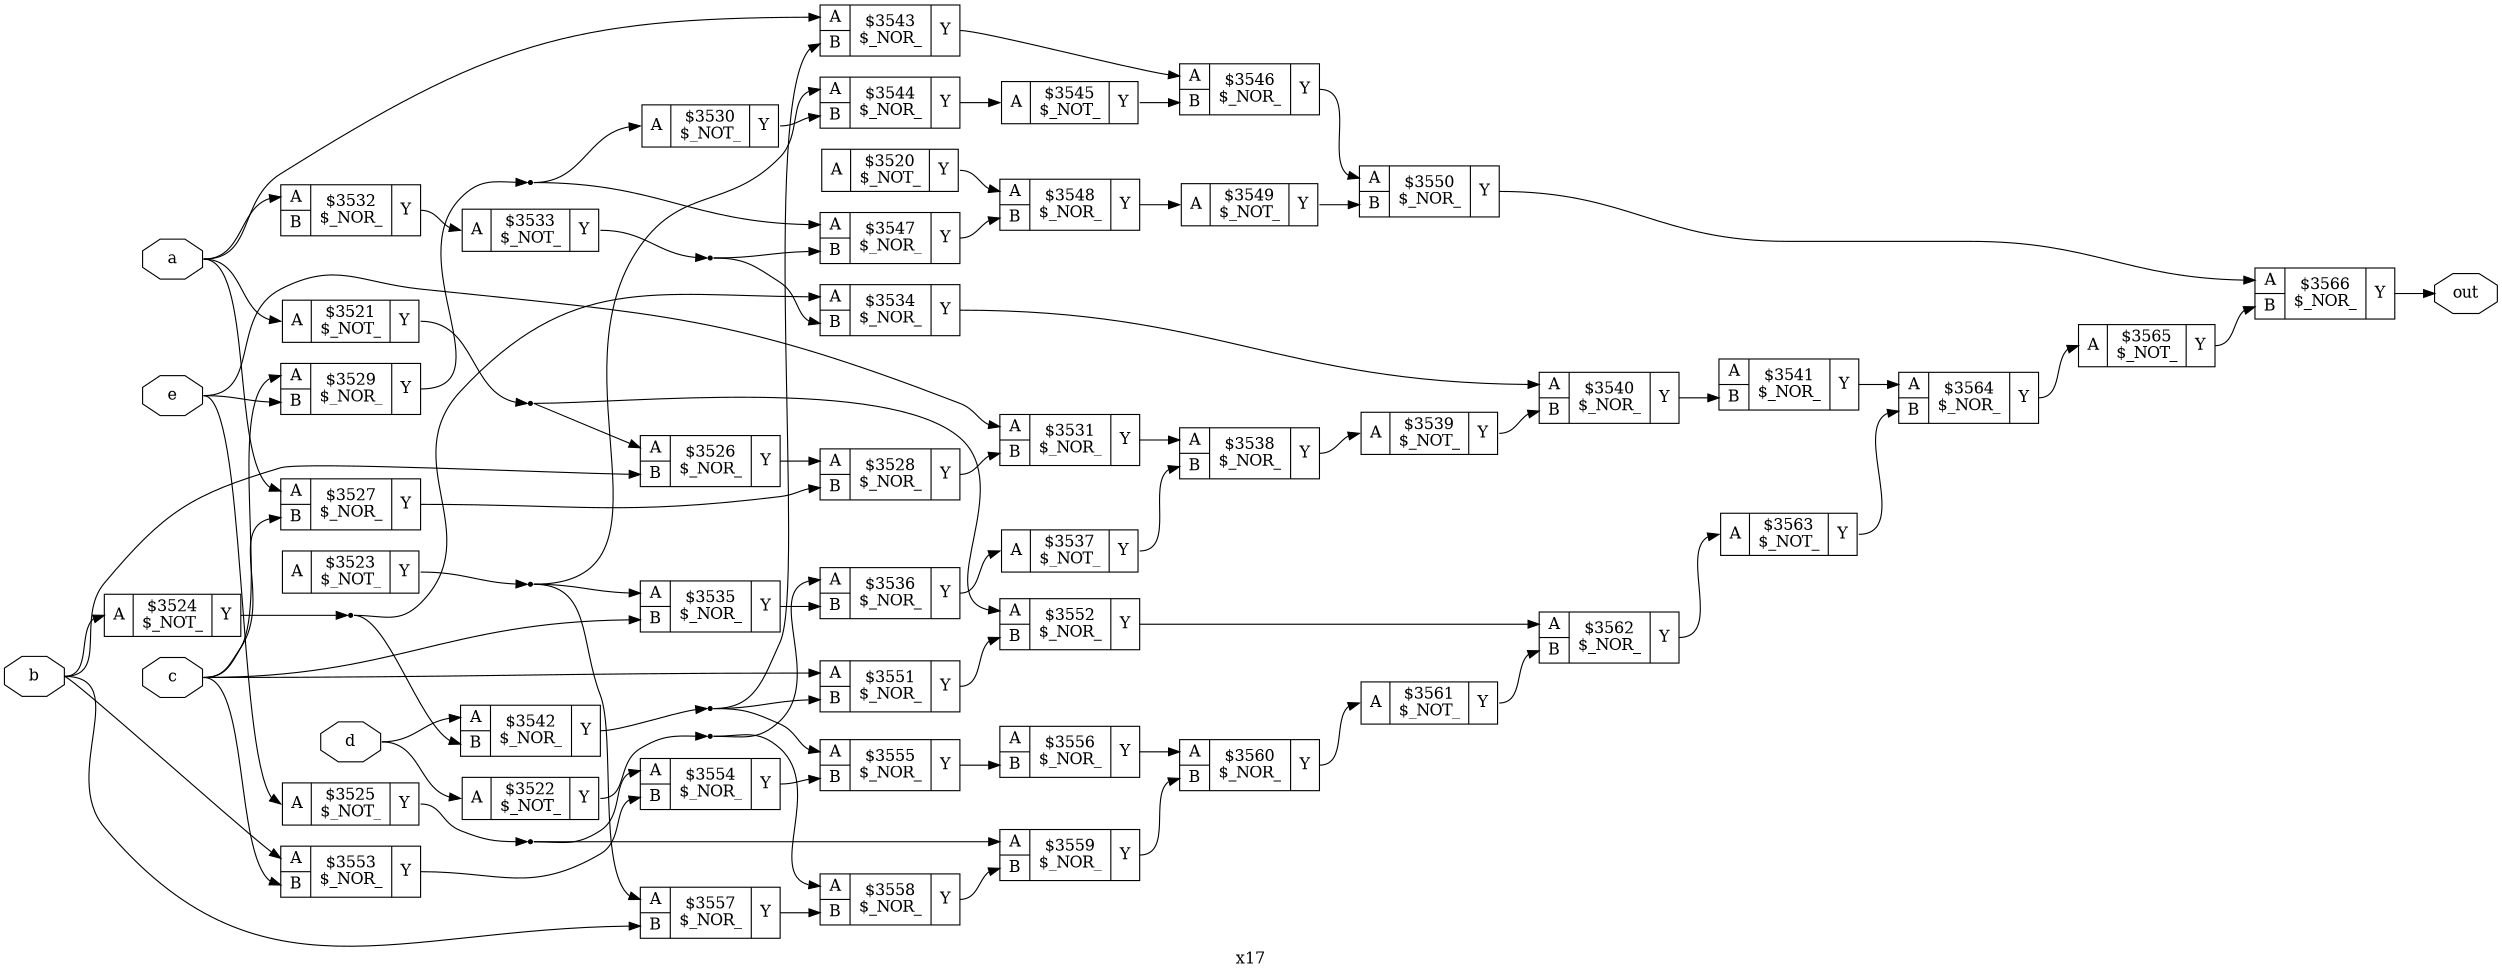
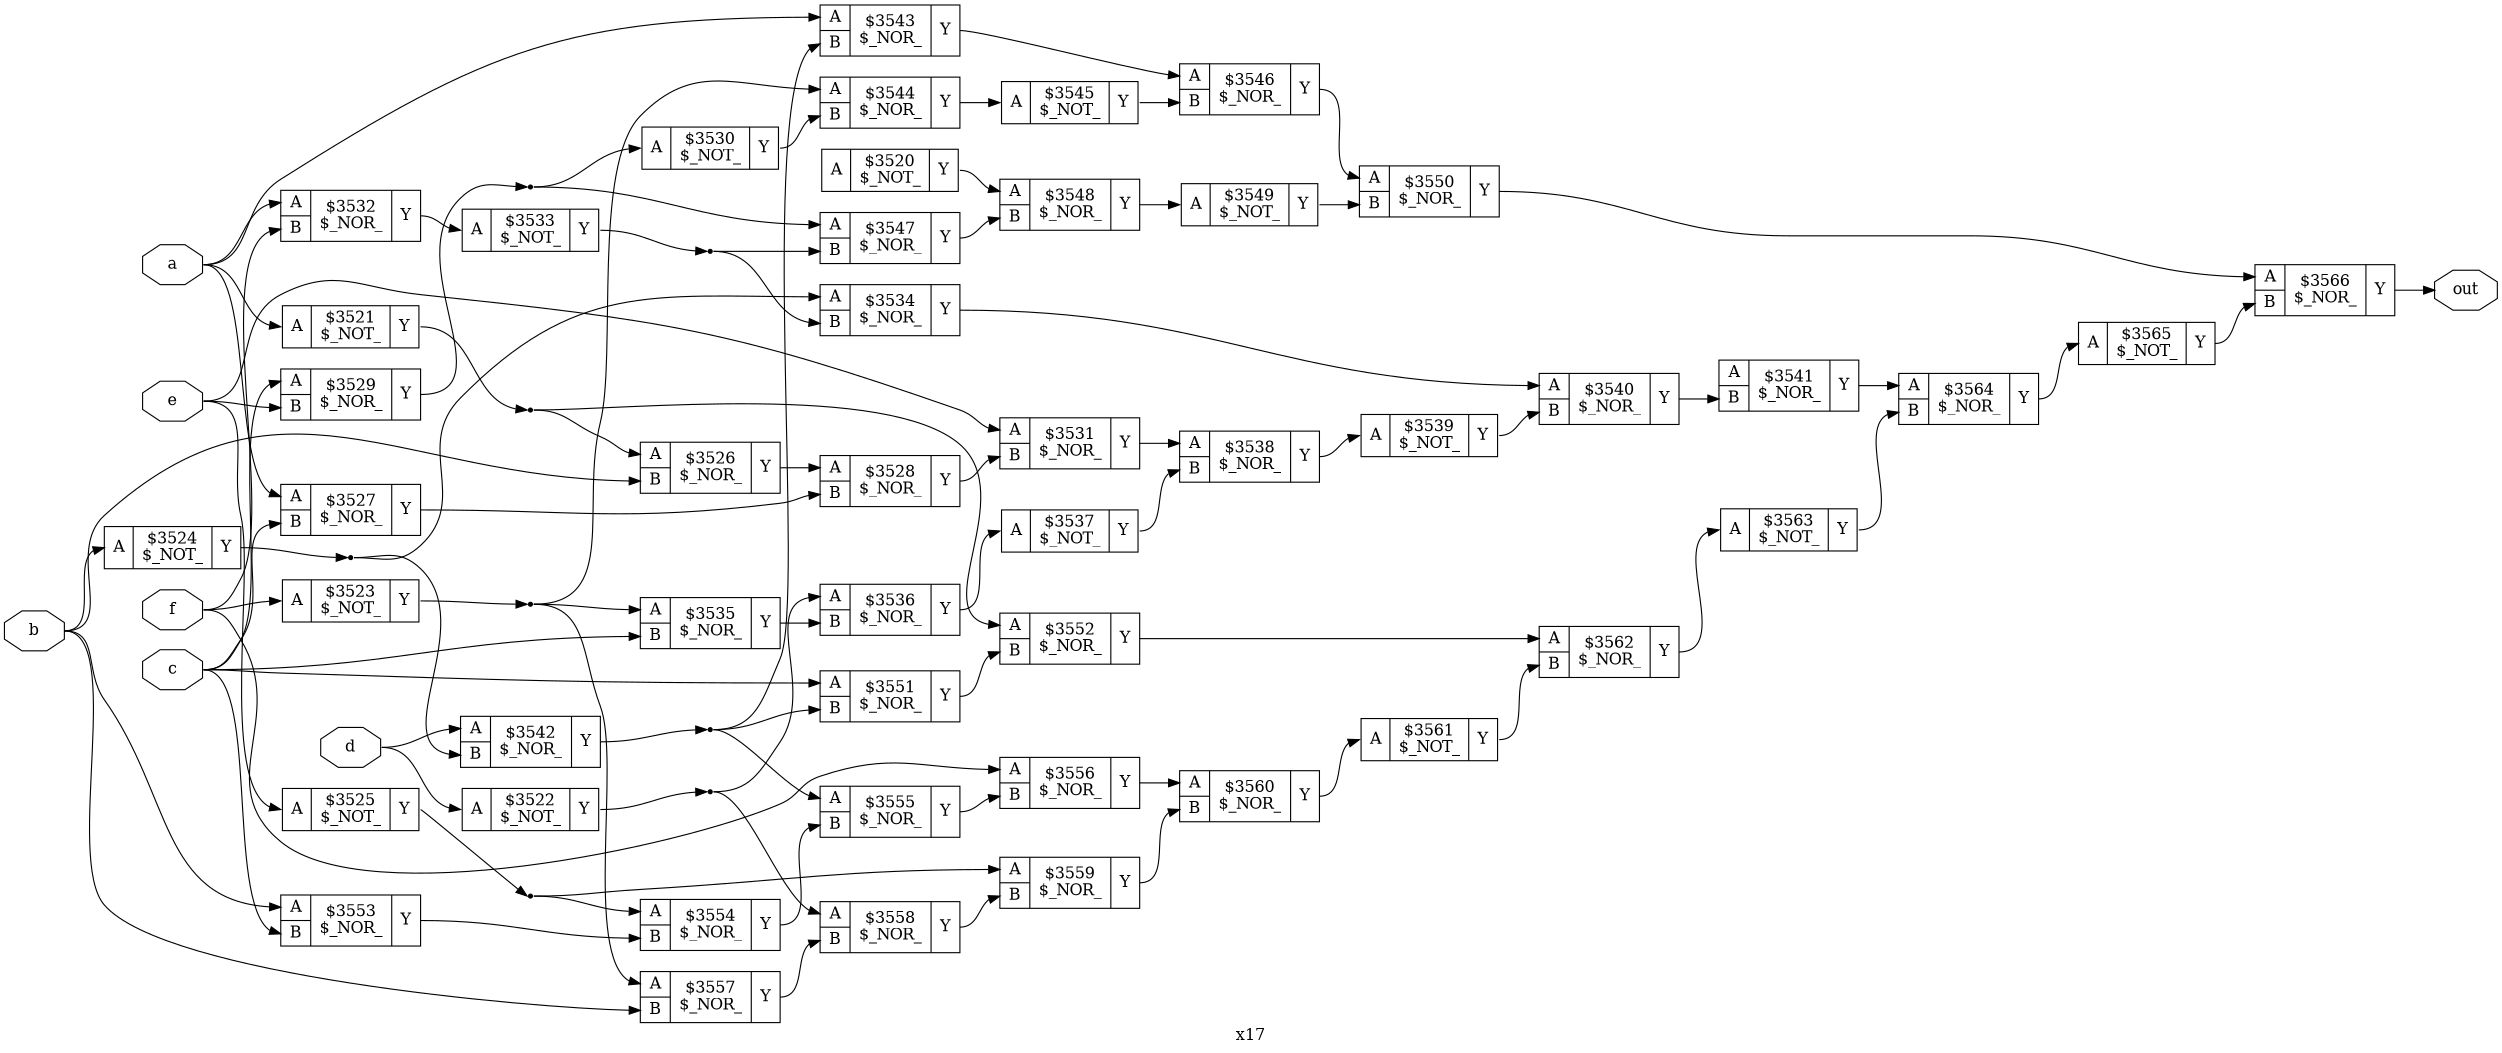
none -> (173, 610)
